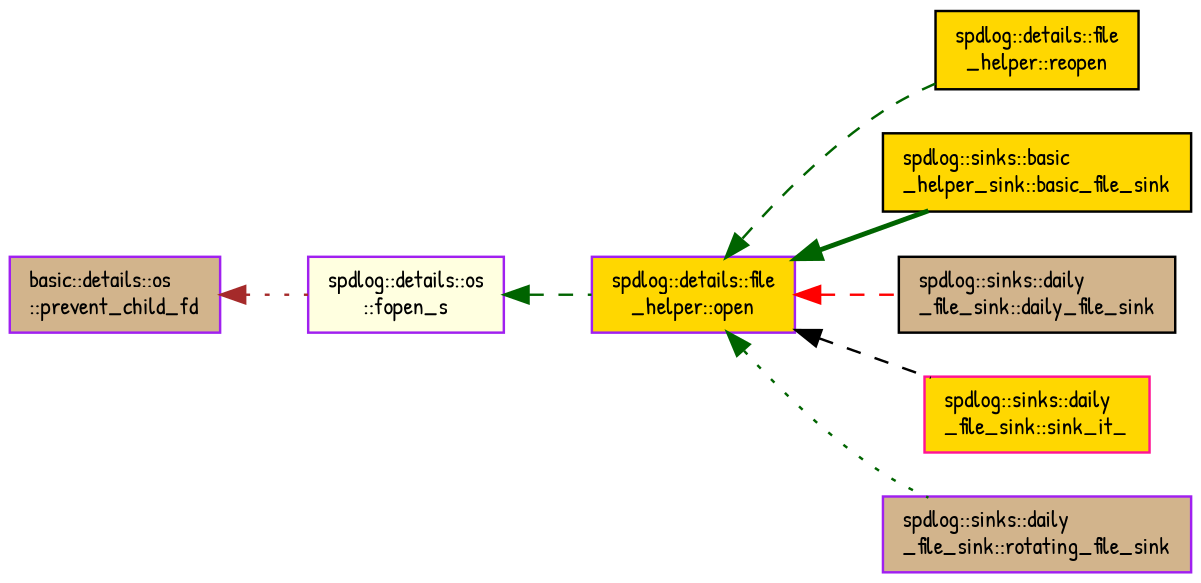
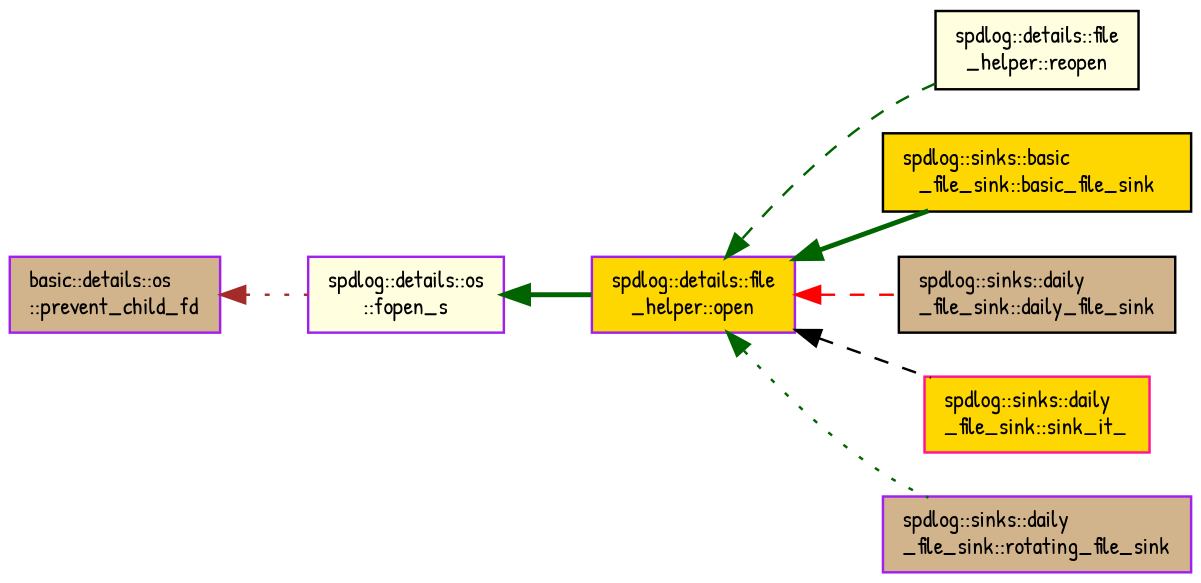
(1037, 50) -> (1037, 50)
(1037, 172) -> (1037, 172)
(560, 295) -> (560, 295)
